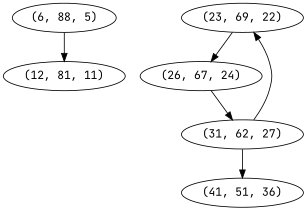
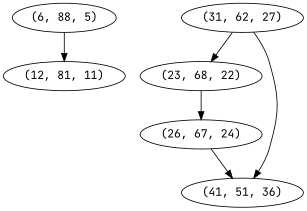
(242, 18) -> (201, 76)
(219, 102) -> (219, 160)
